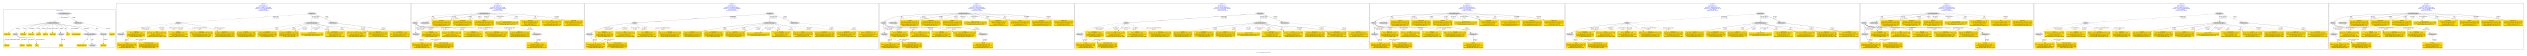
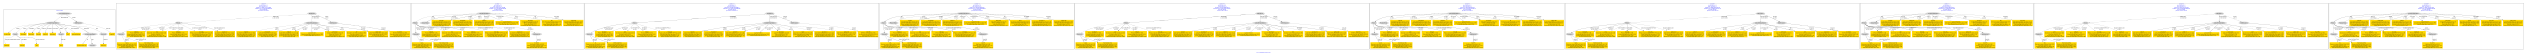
(29, 45) -> none
